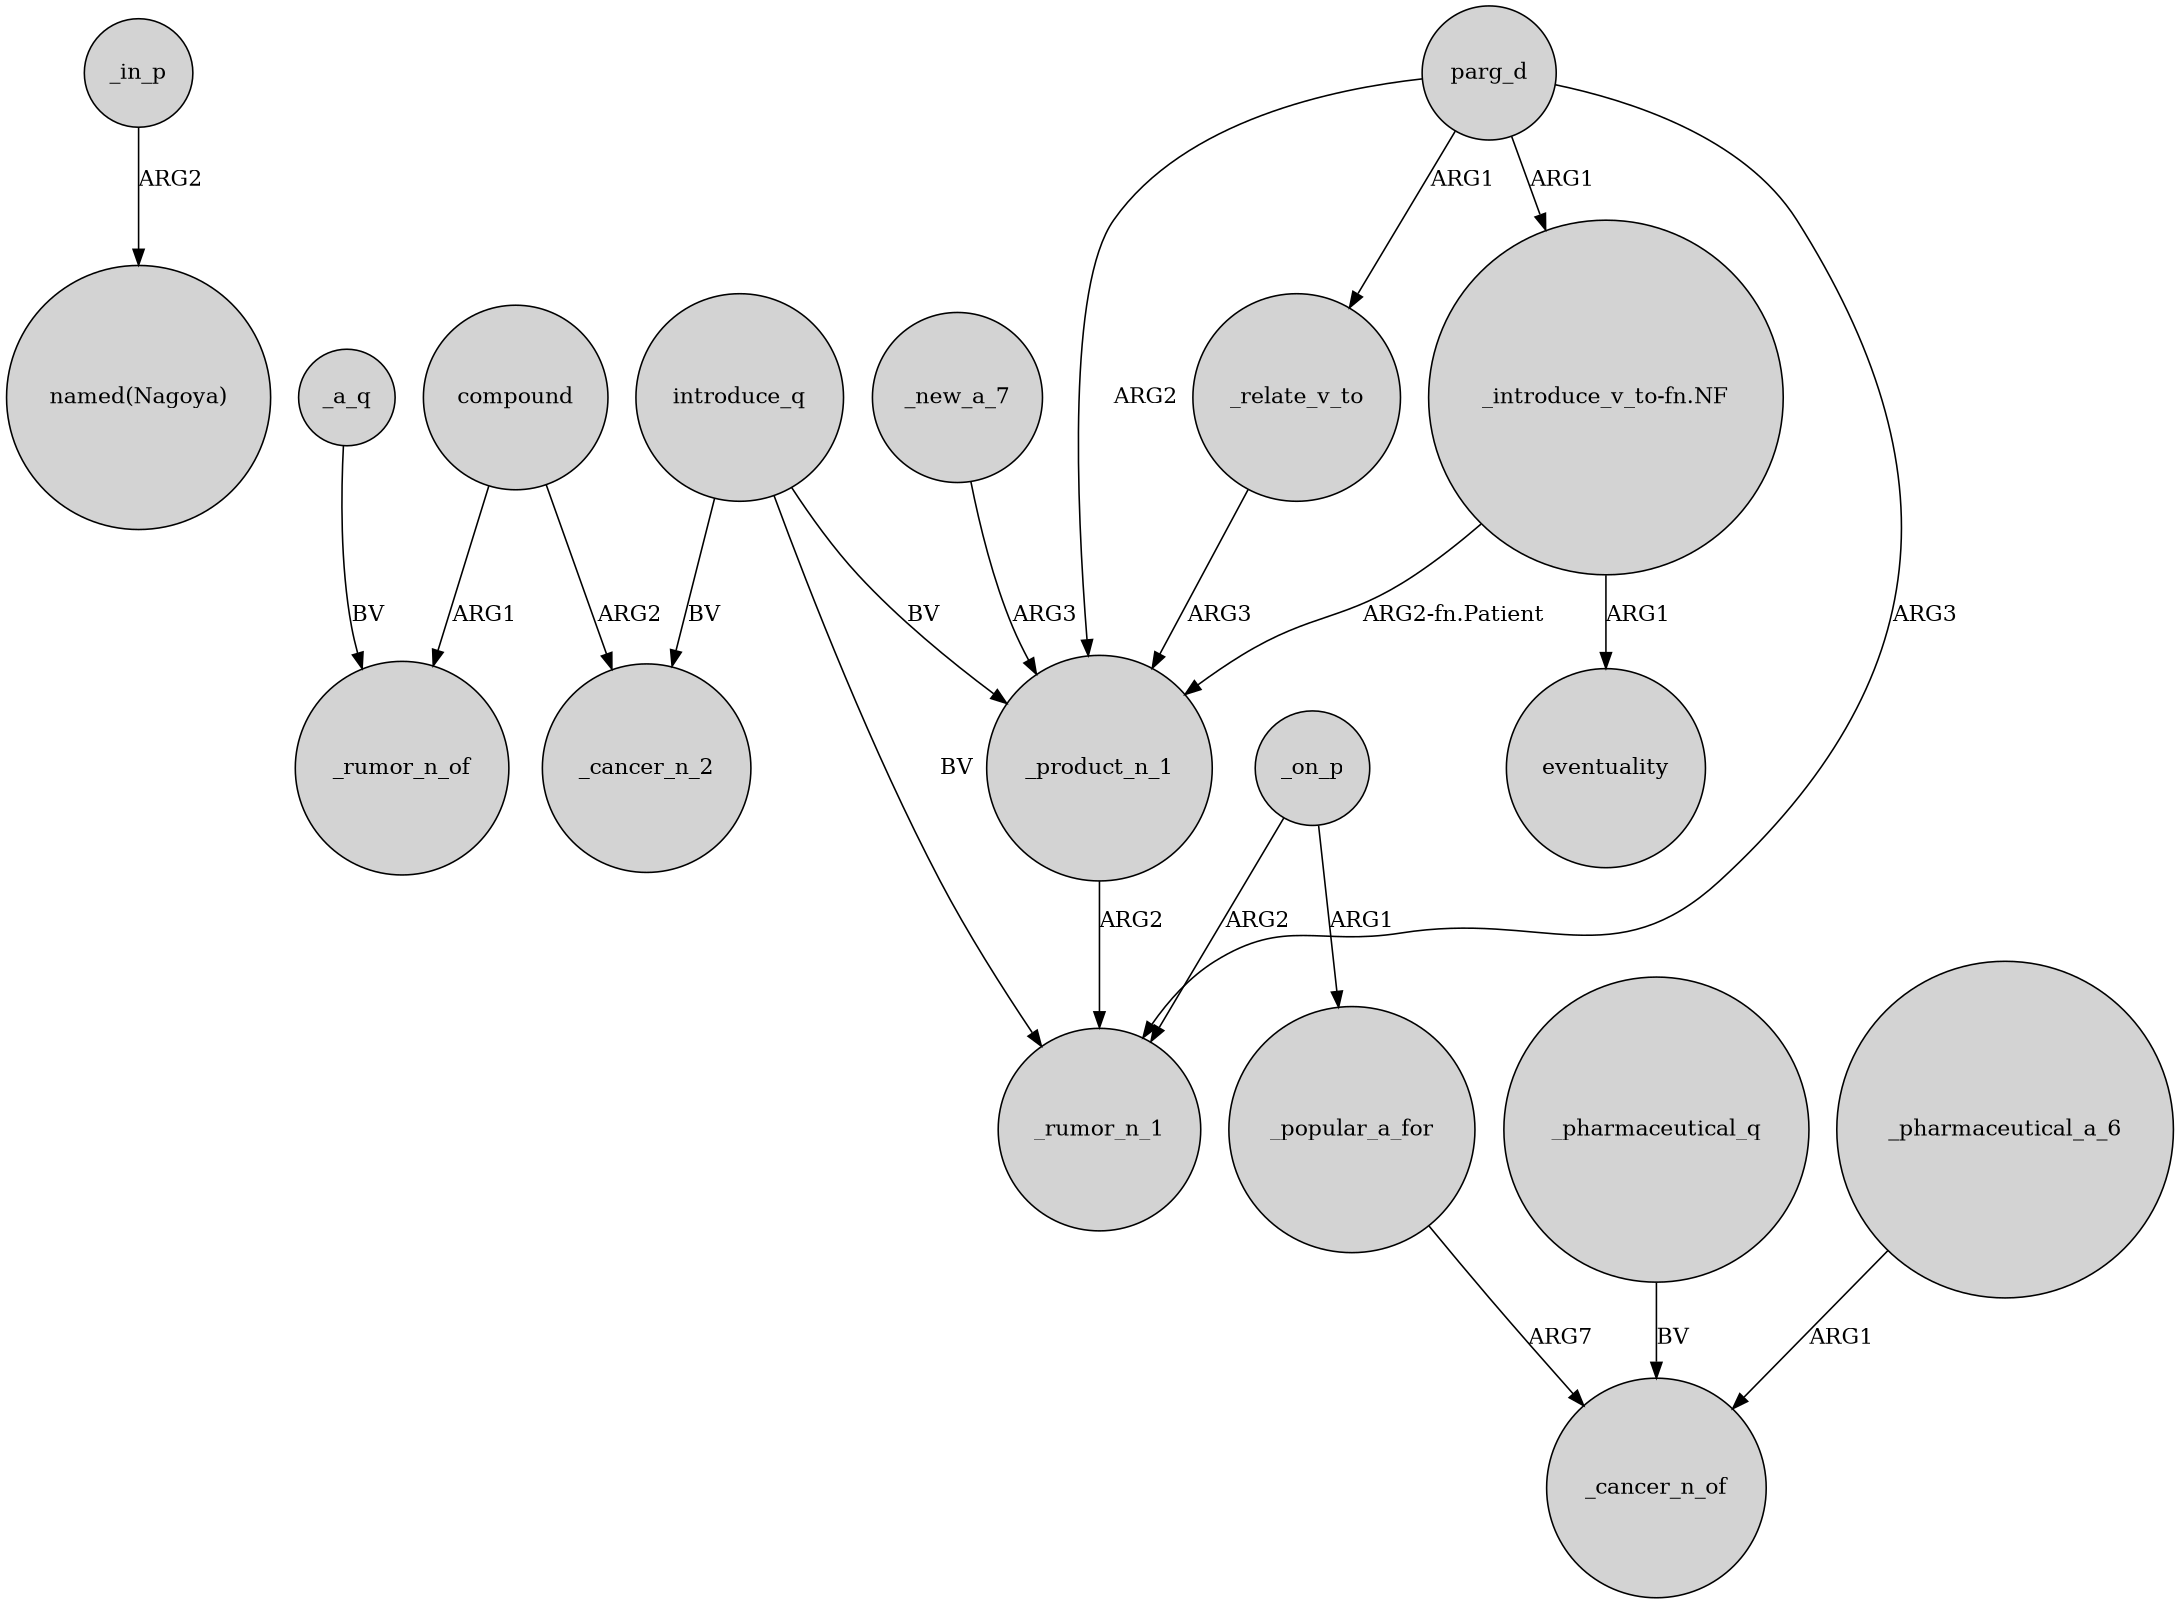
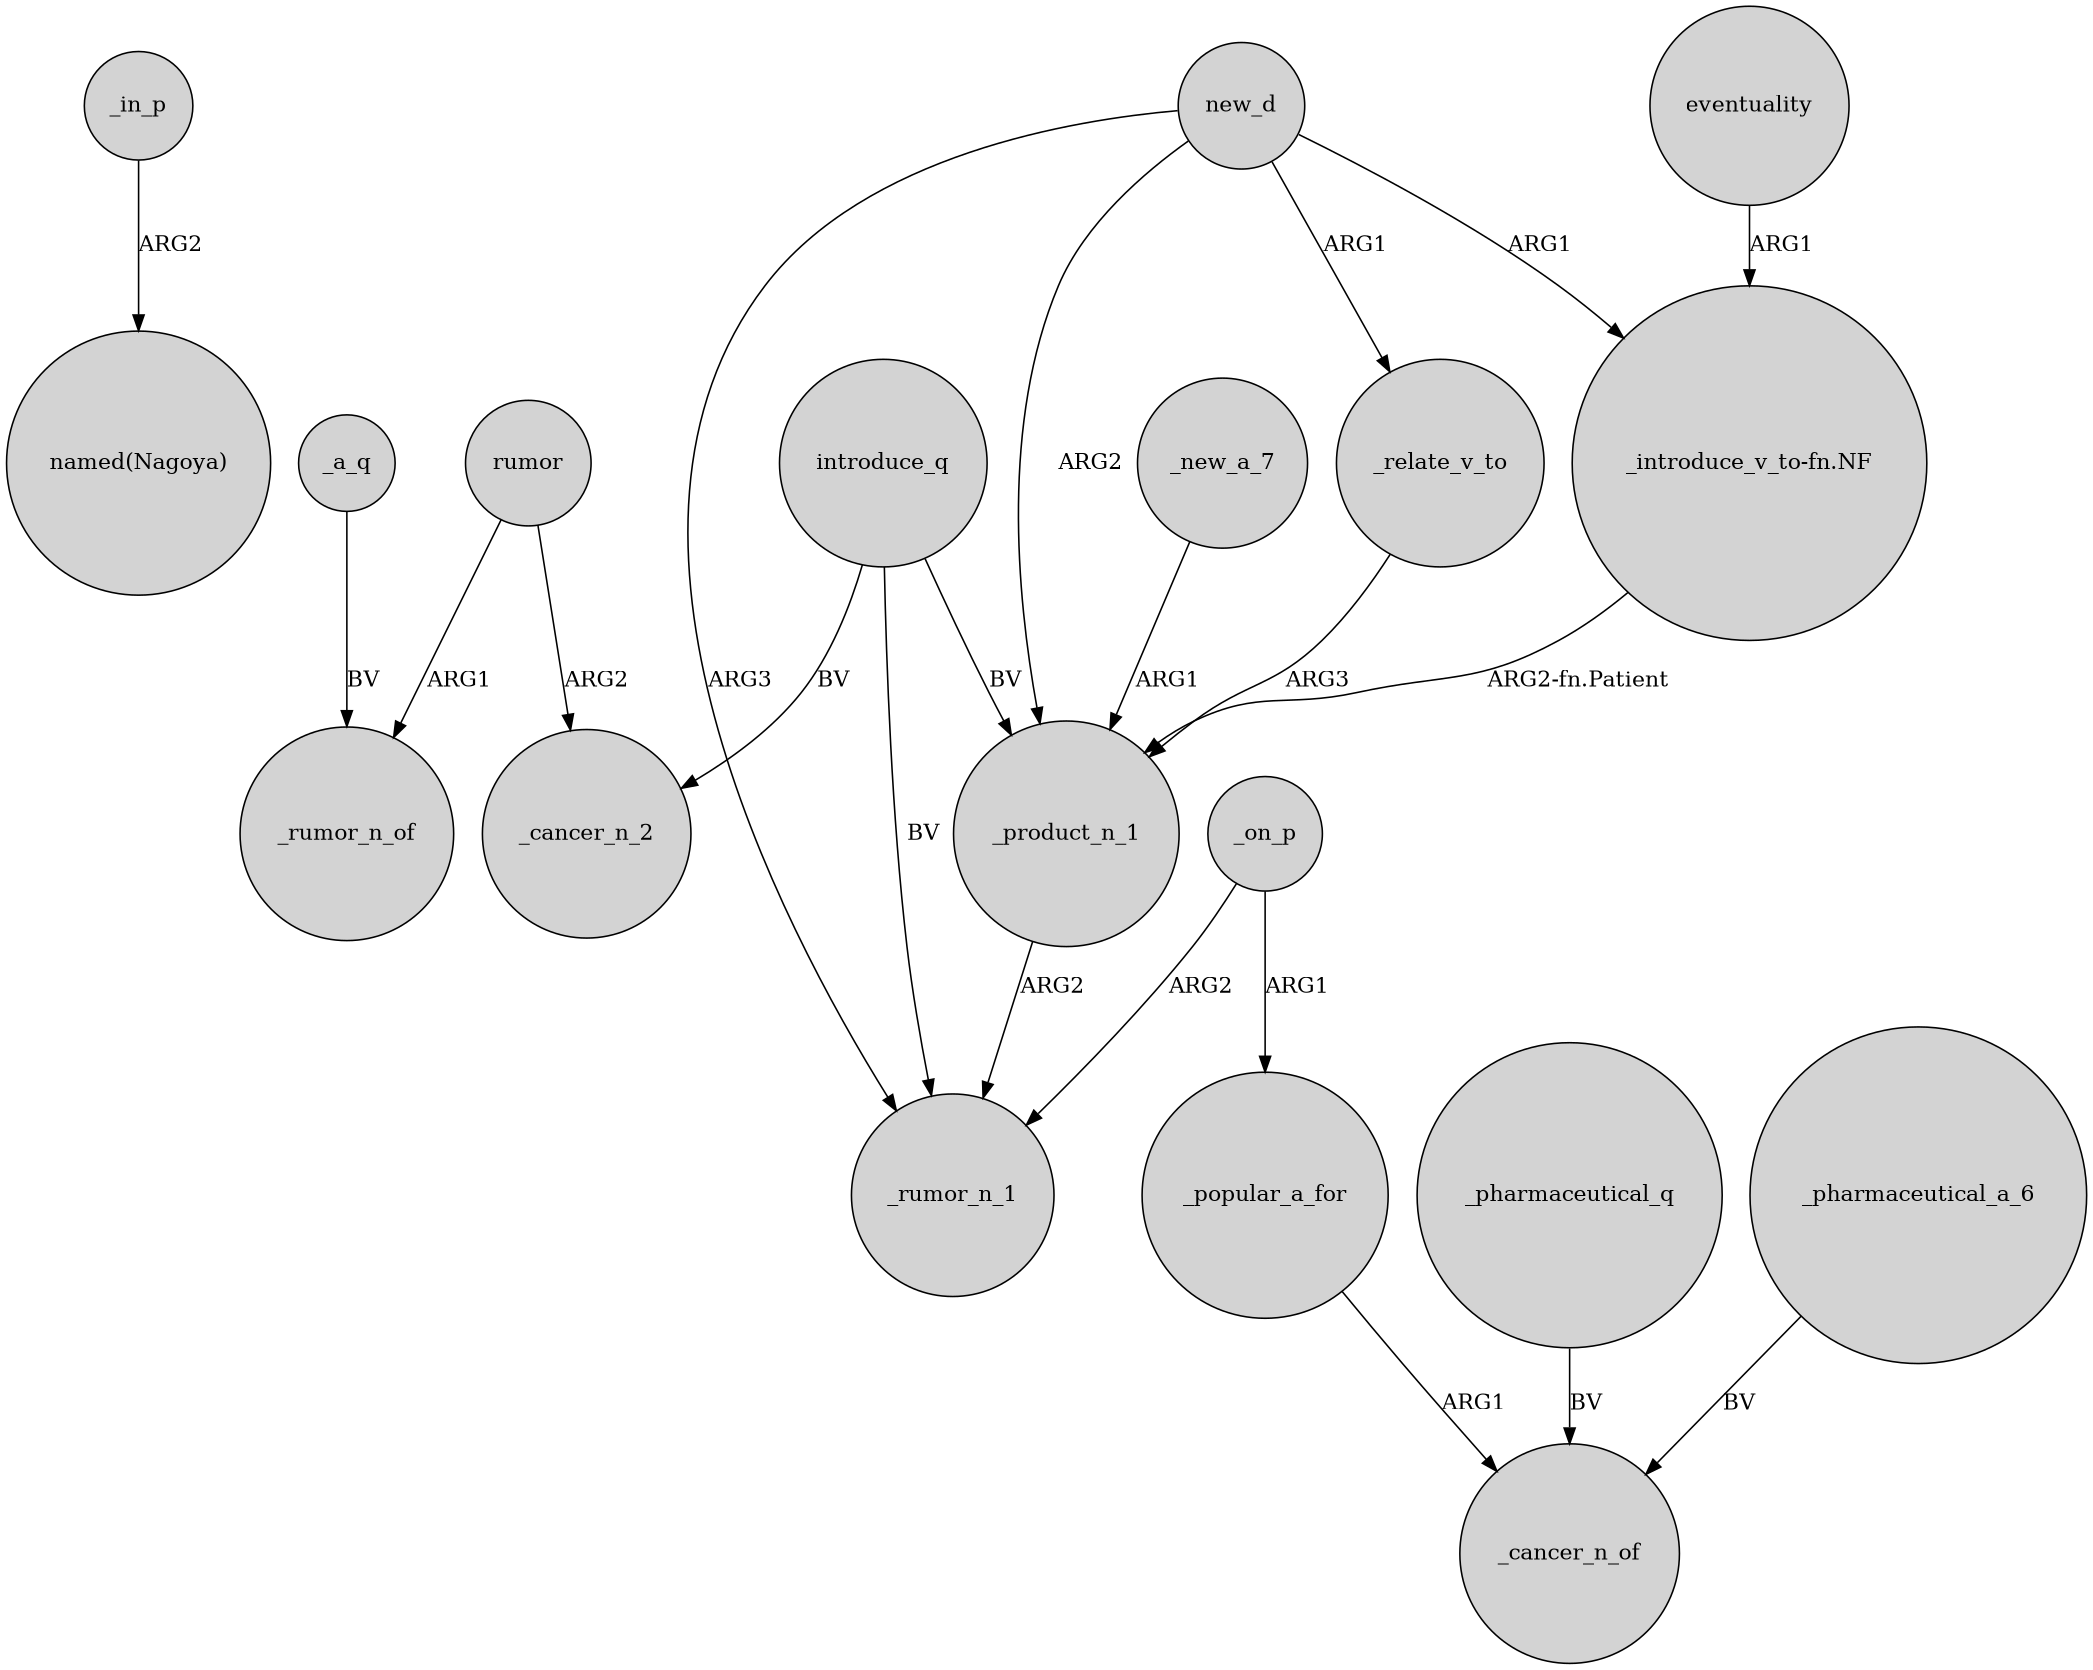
(1489, 73) -> (1241, 106)
(516, 397) -> (528, 463)
(1606, 614) -> (1749, 238)
(1045, 615) -> (1168, 681)
(1561, 1338) -> (1474, 1404)
(1842, 1338) -> (1739, 1404)
